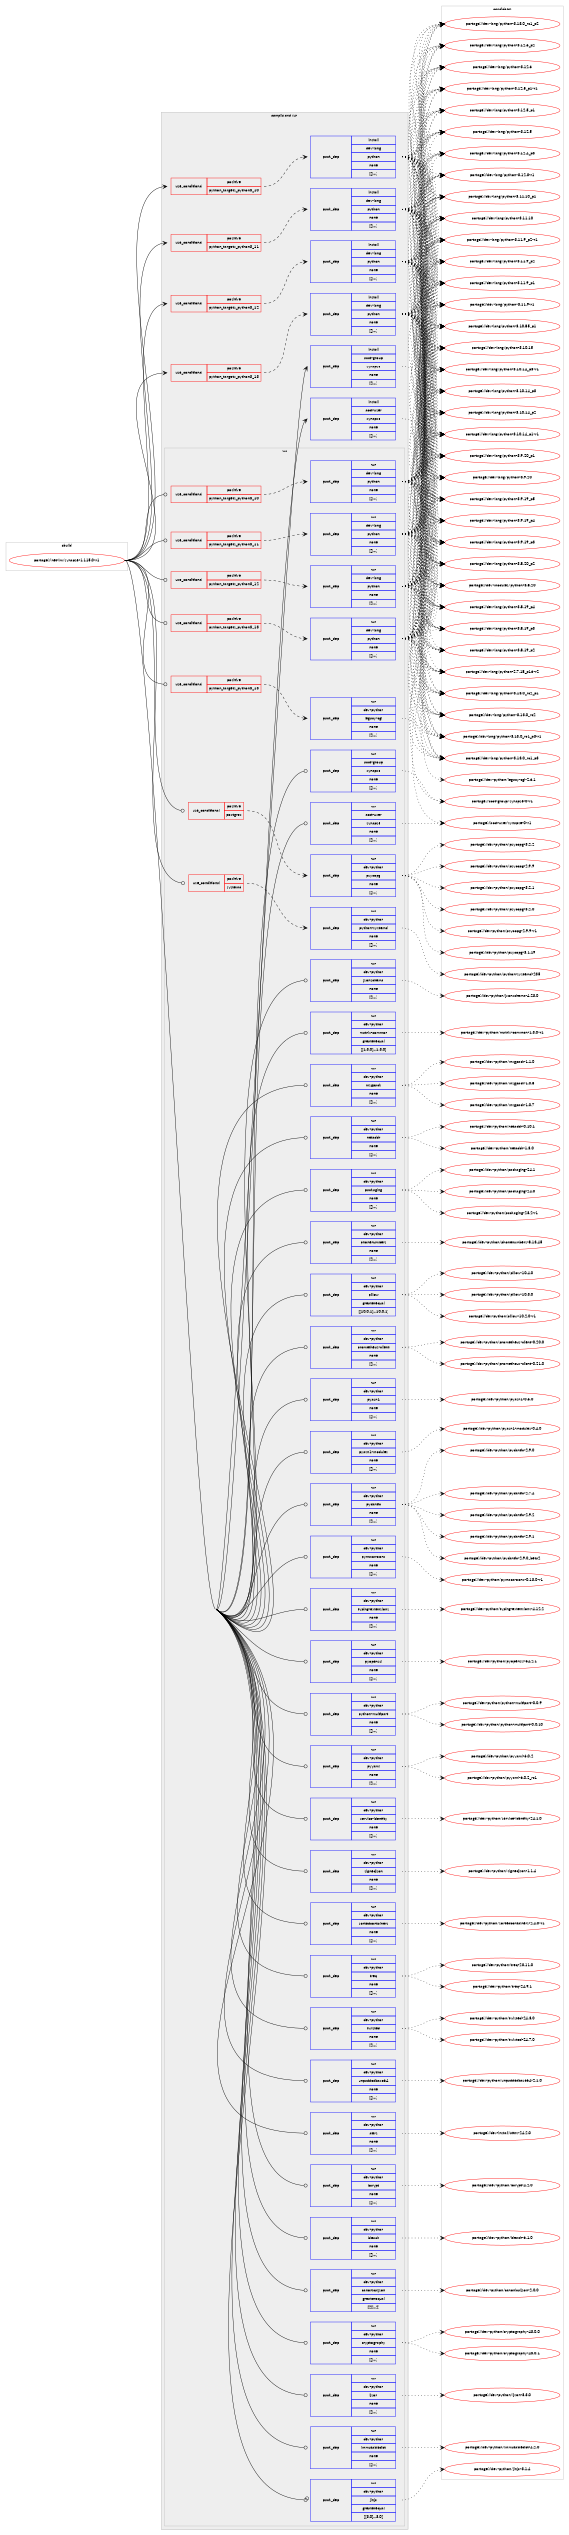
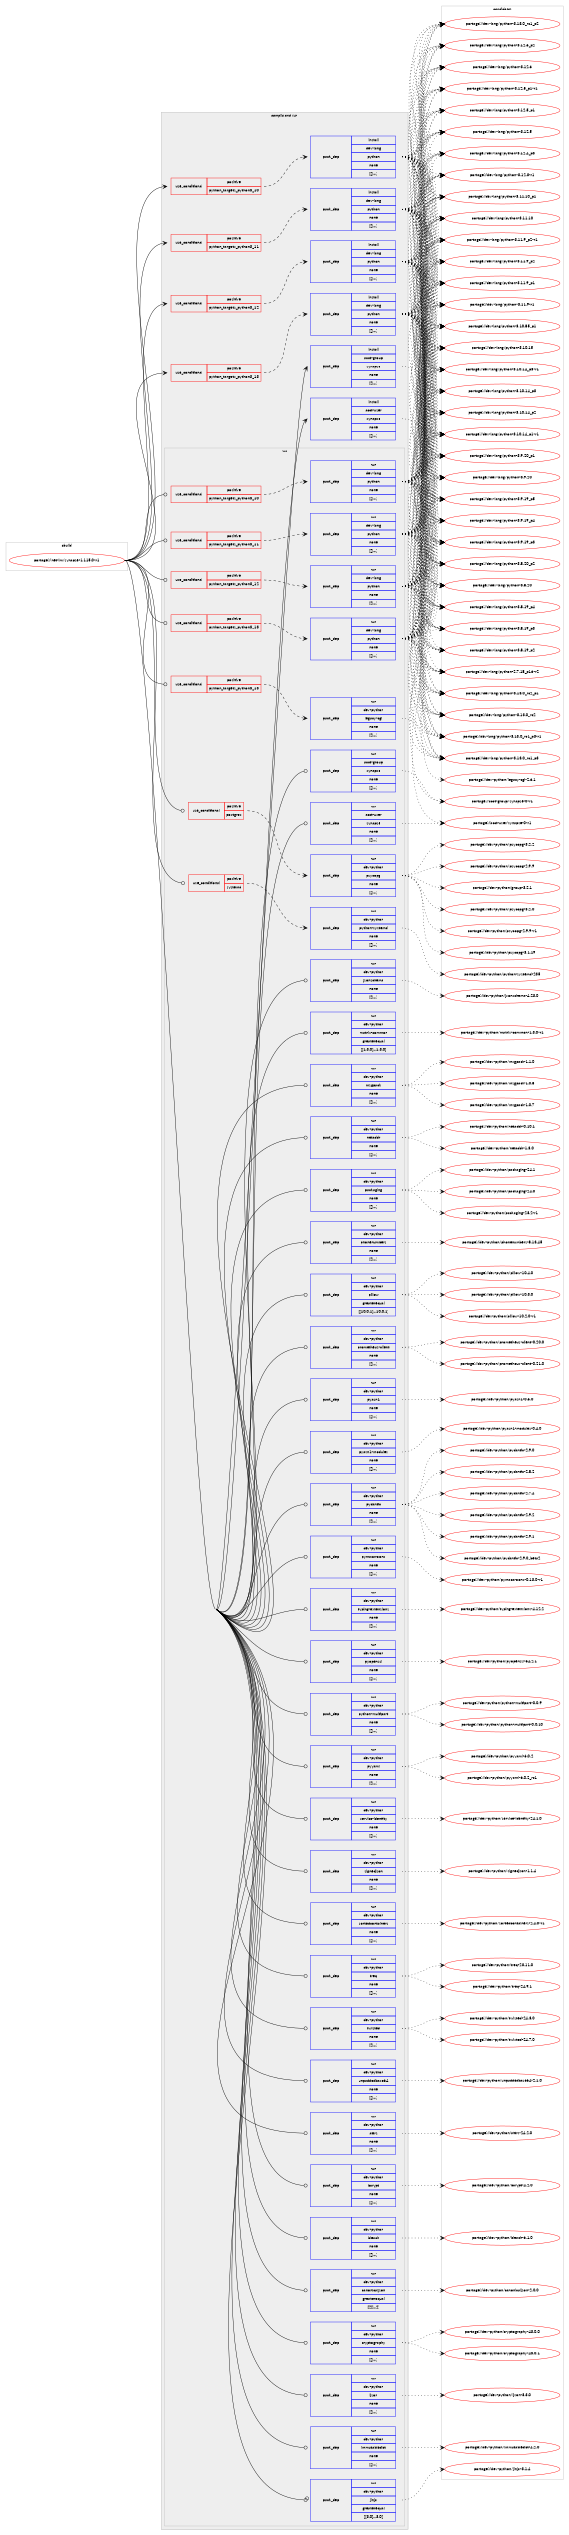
(502, 586) -> (502, 586)
(502, 888) -> (502, 888)
none -> (502, 1472)
(502, 2133) -> (502, 2133)
